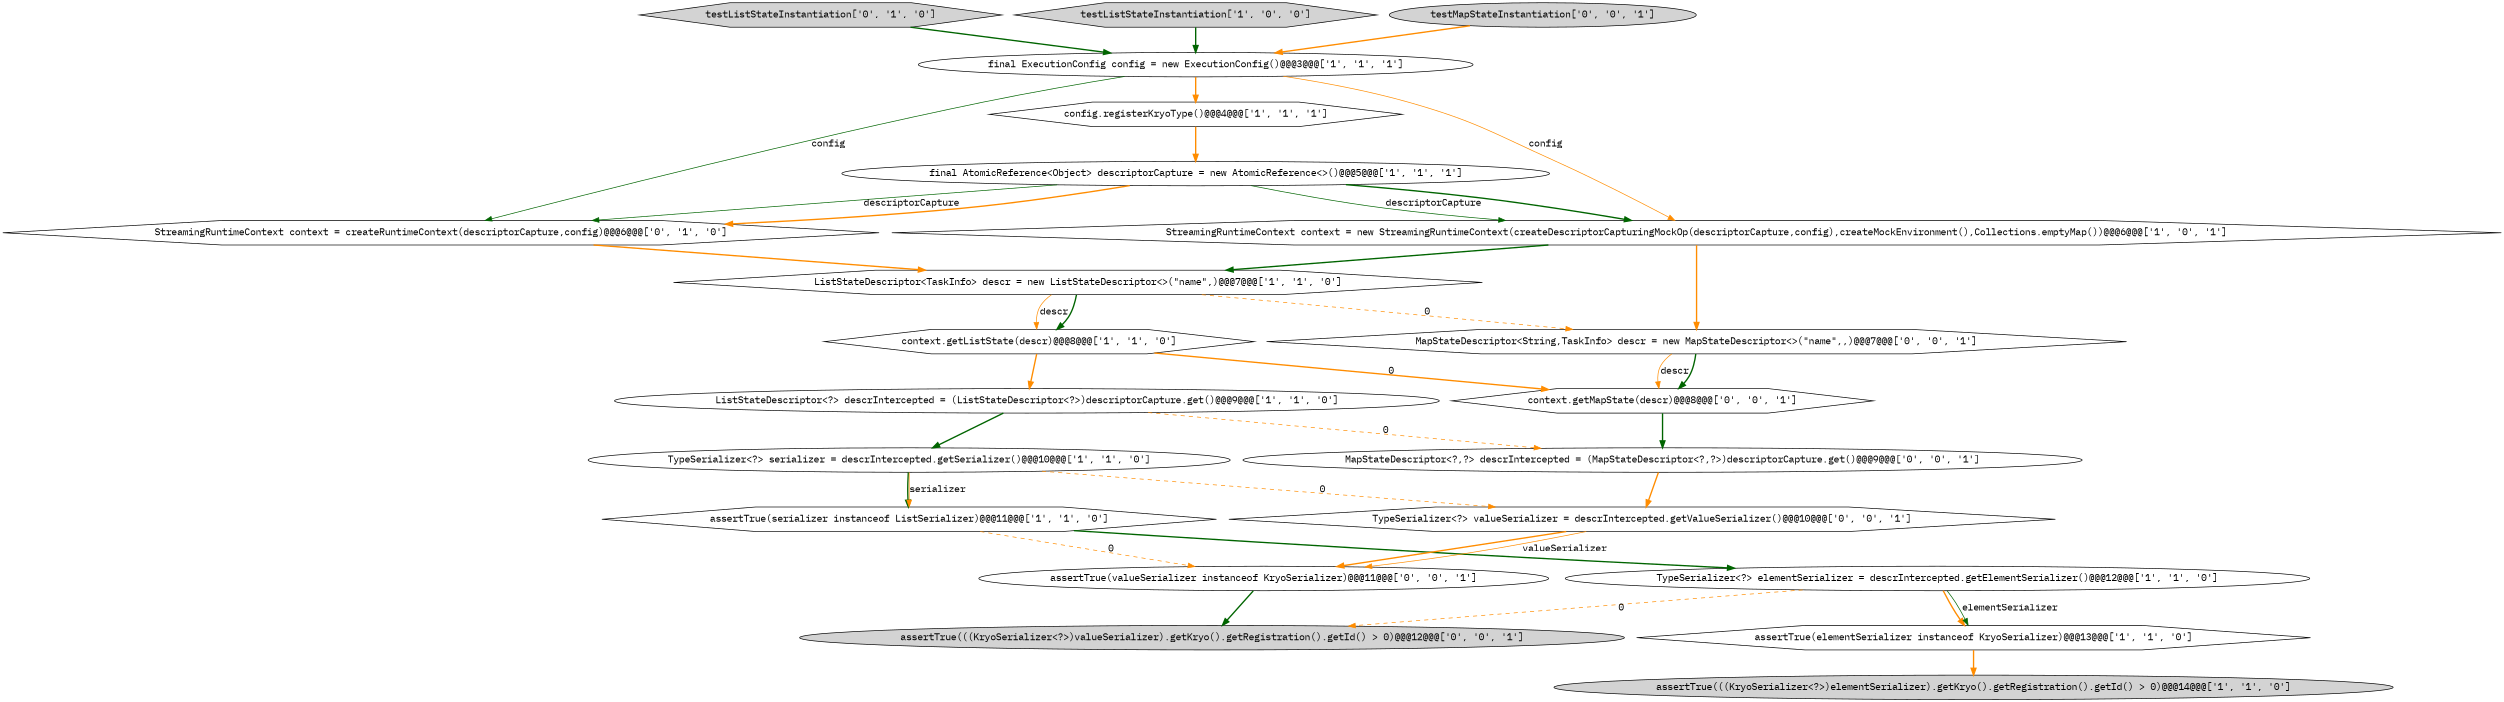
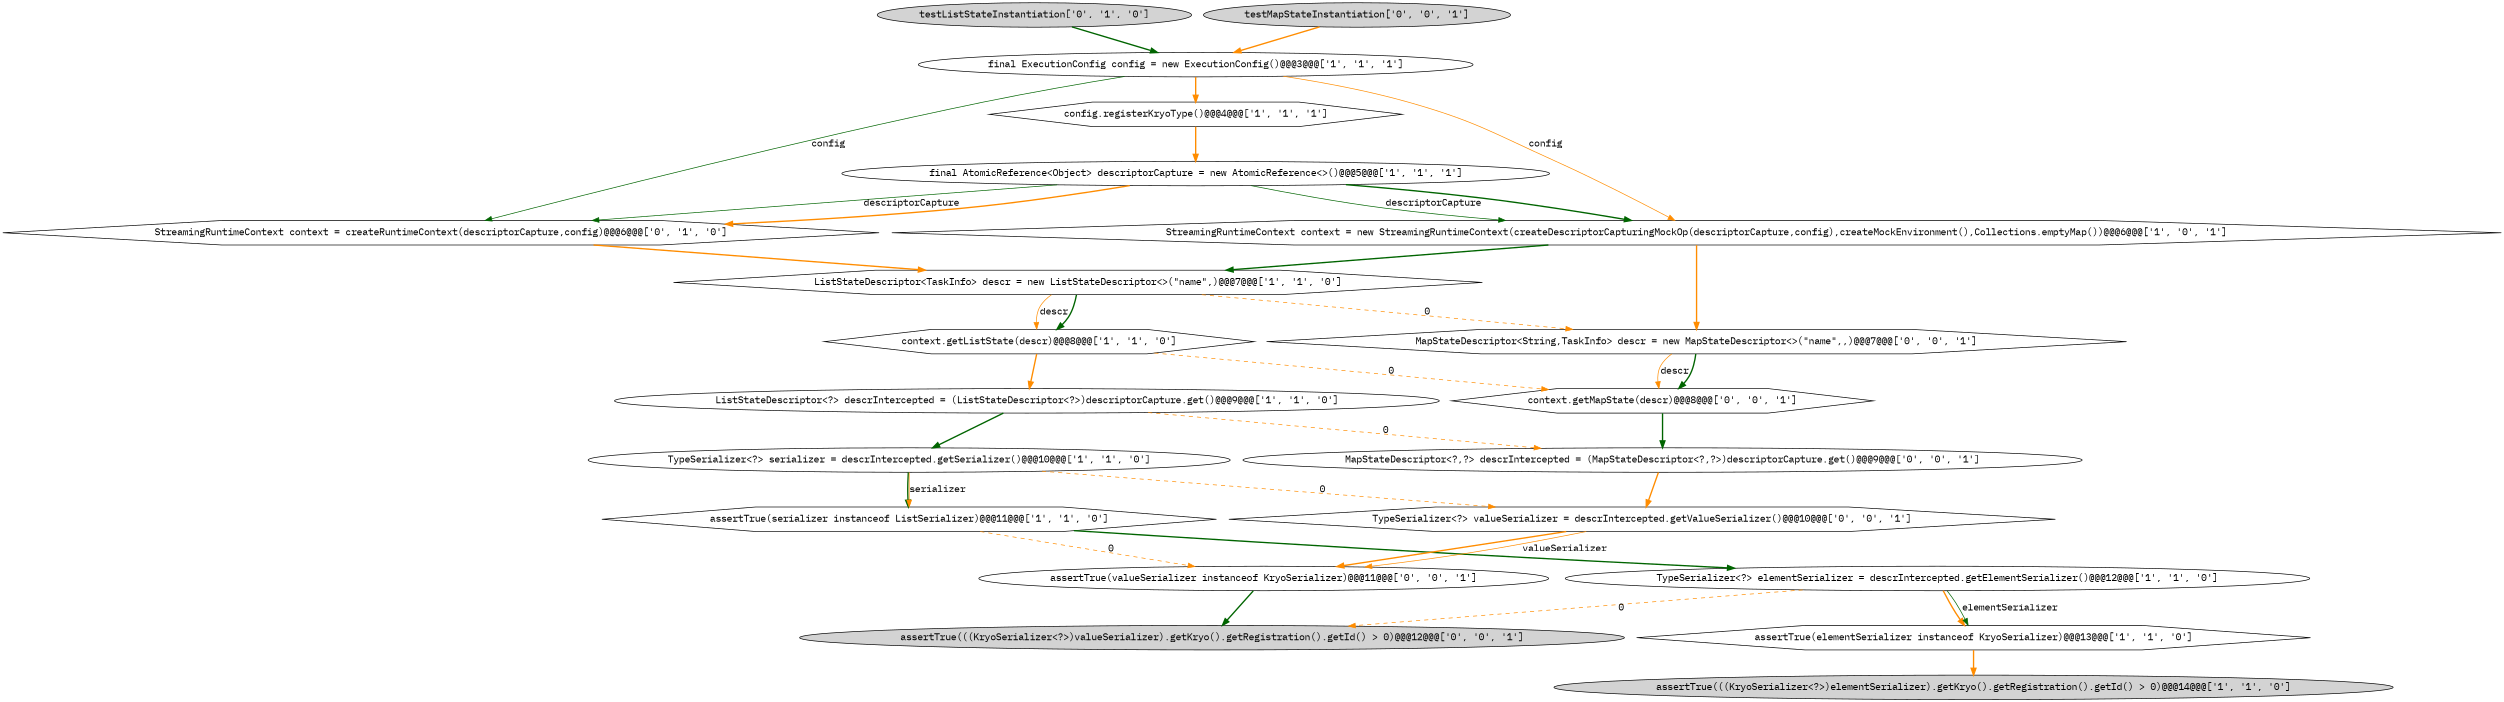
(821, 15) -> (1034, 15)
(1196, 15) -> none
(1348, 371) -> (1348, 371)
